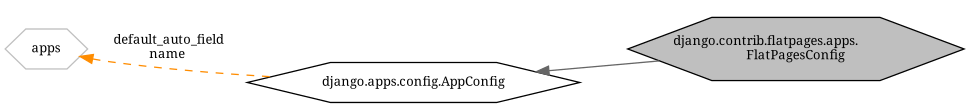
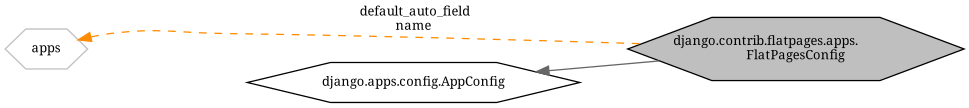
(182, 70) -> (366, 36)
